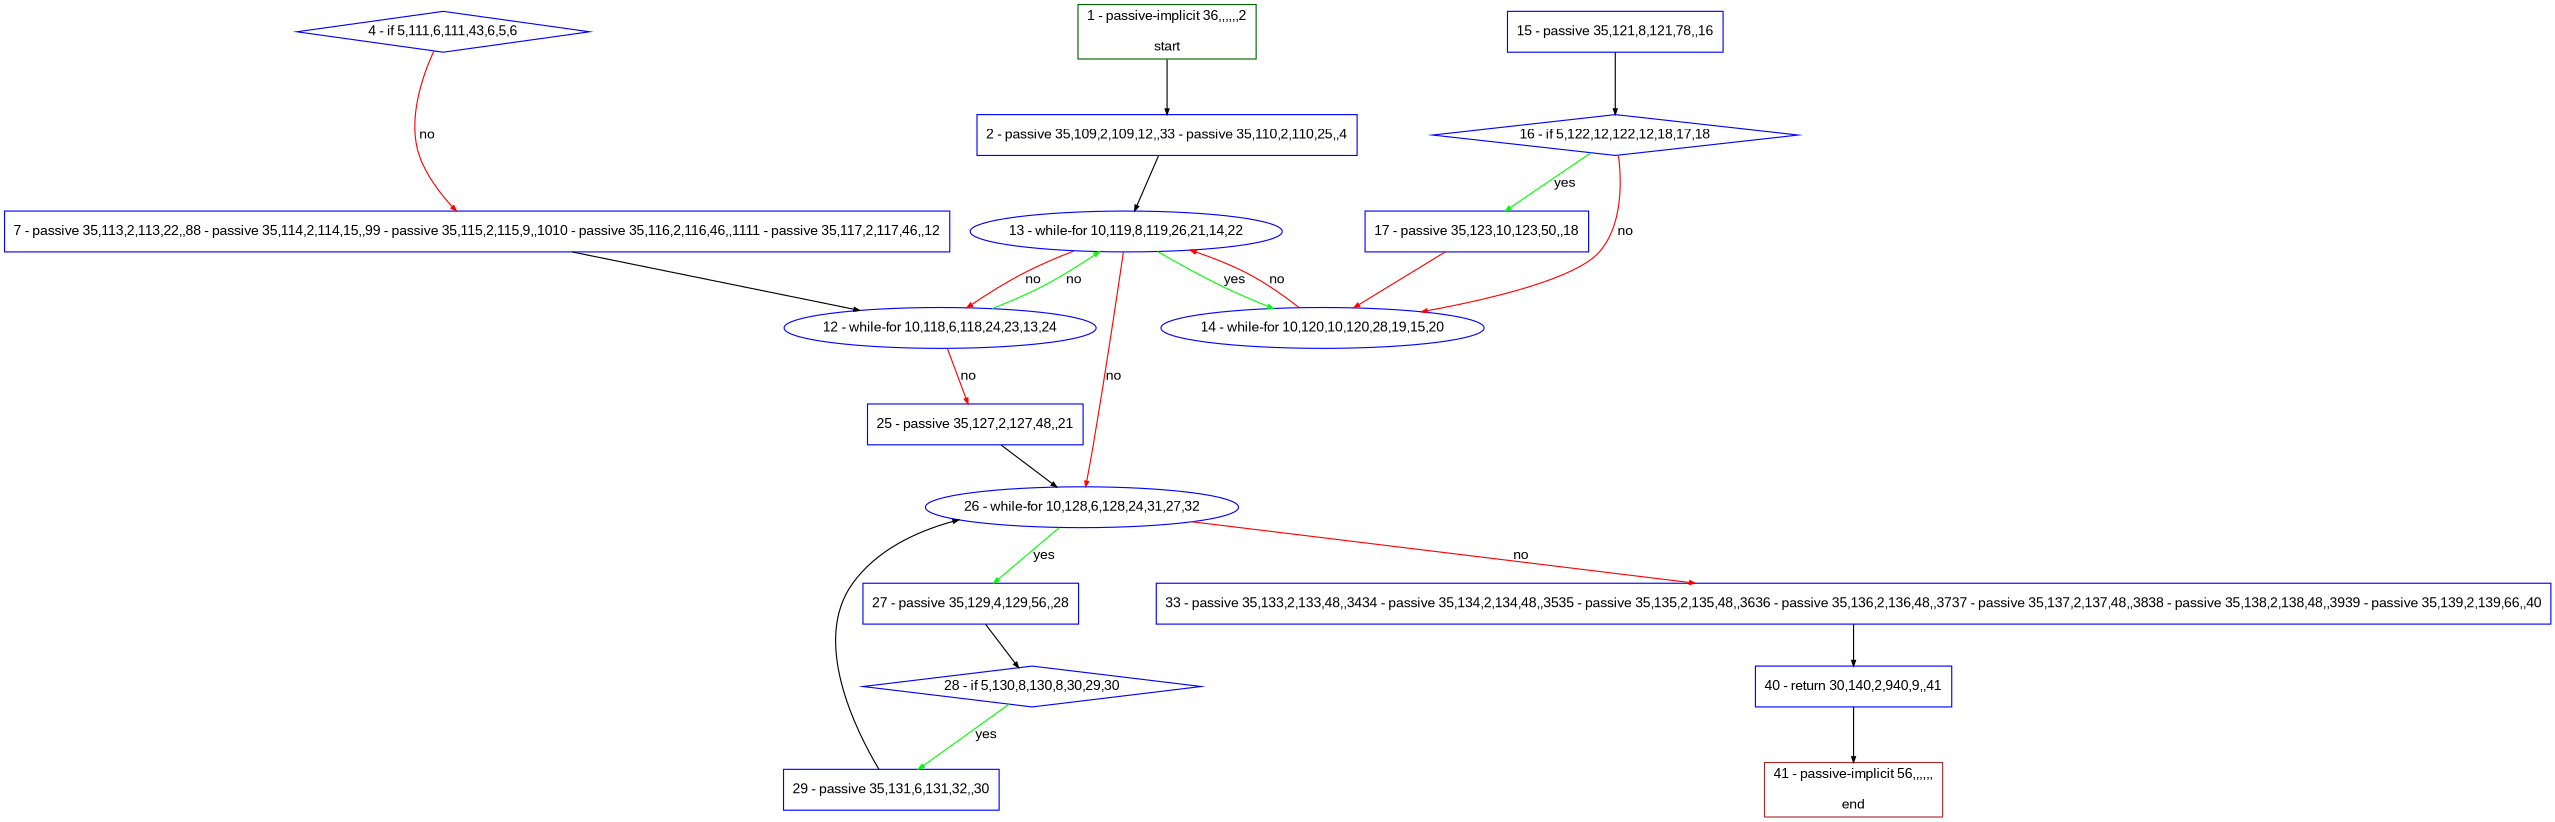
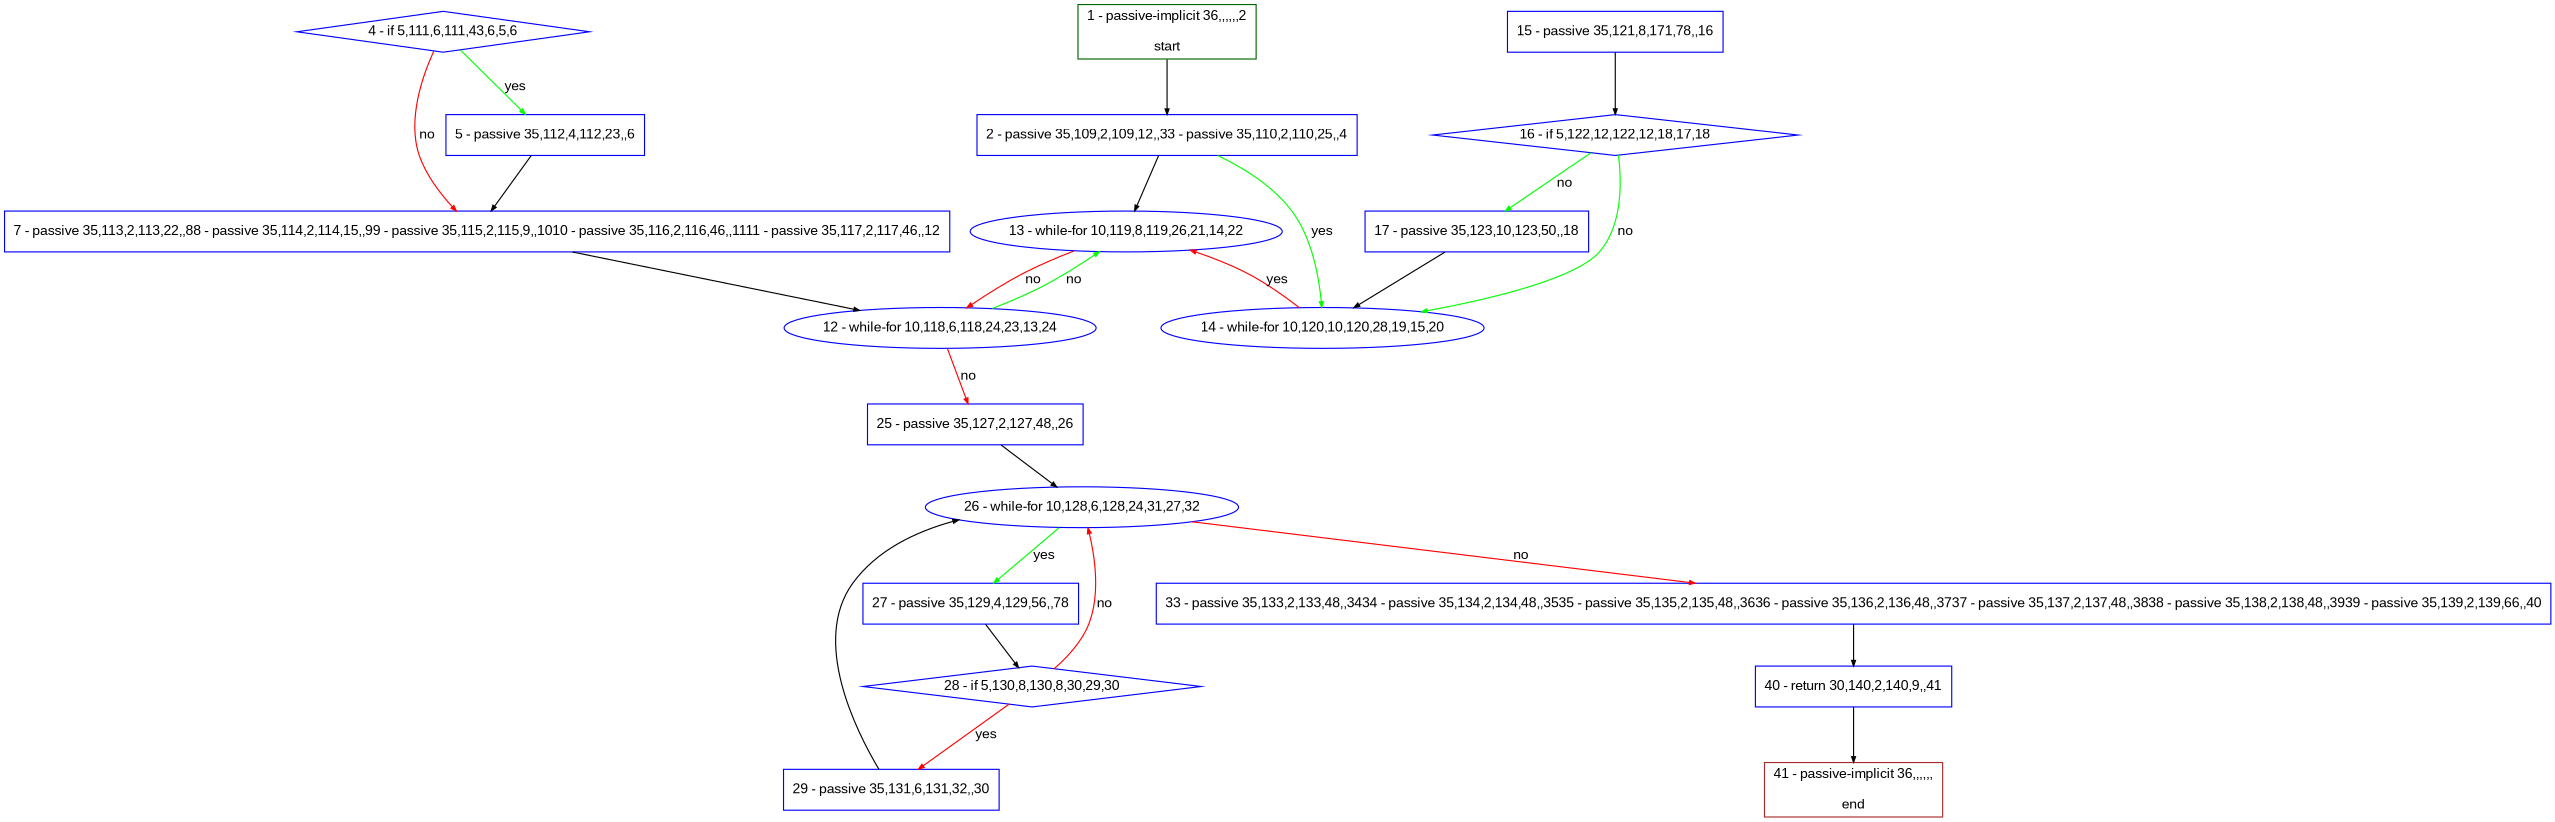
(1615, 32) -> (1615, 32)
none -> (545, 135)
(1565, 183) -> (1565, 183)
(1565, 274) -> (1565, 274)
(1402, 278) -> (1402, 278)
(1277, 280) -> (1277, 280)
(1212, 281) -> (1293, 212)
(1106, 367) -> (1093, 607)
(975, 424) -> (975, 424)
(971, 604) -> (971, 604)
(1854, 687) -> (1854, 687)
(966, 735) -> (966, 735)
(1854, 790) -> (1854, 790)
